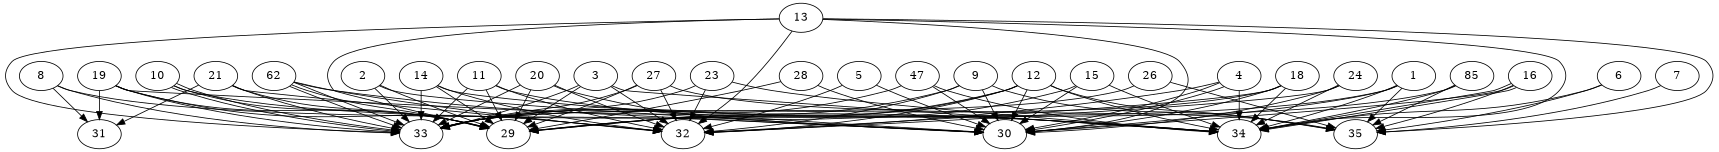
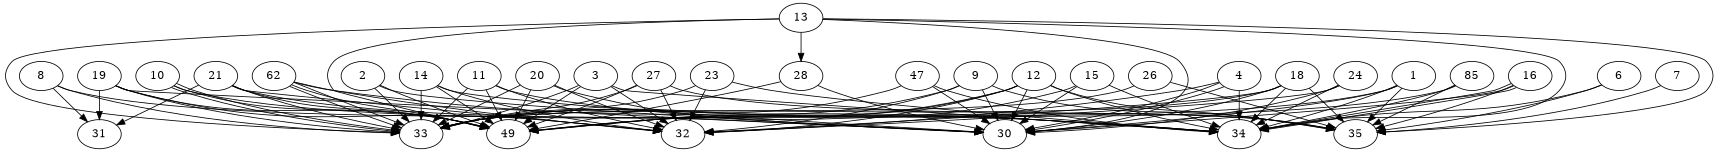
(859, 76) -> none
(753, 79) -> (801, 43)
none -> (1323, 102)
none -> (779, 117)
(508, 134) -> (508, 134)
